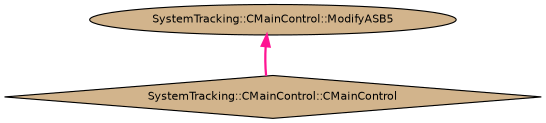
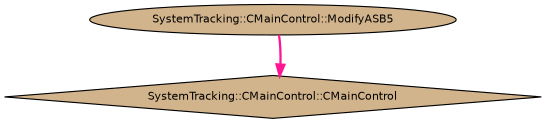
(265, 61) -> (280, 50)
